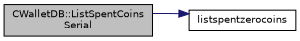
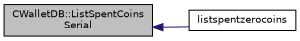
(166, 13) -> (176, 27)
